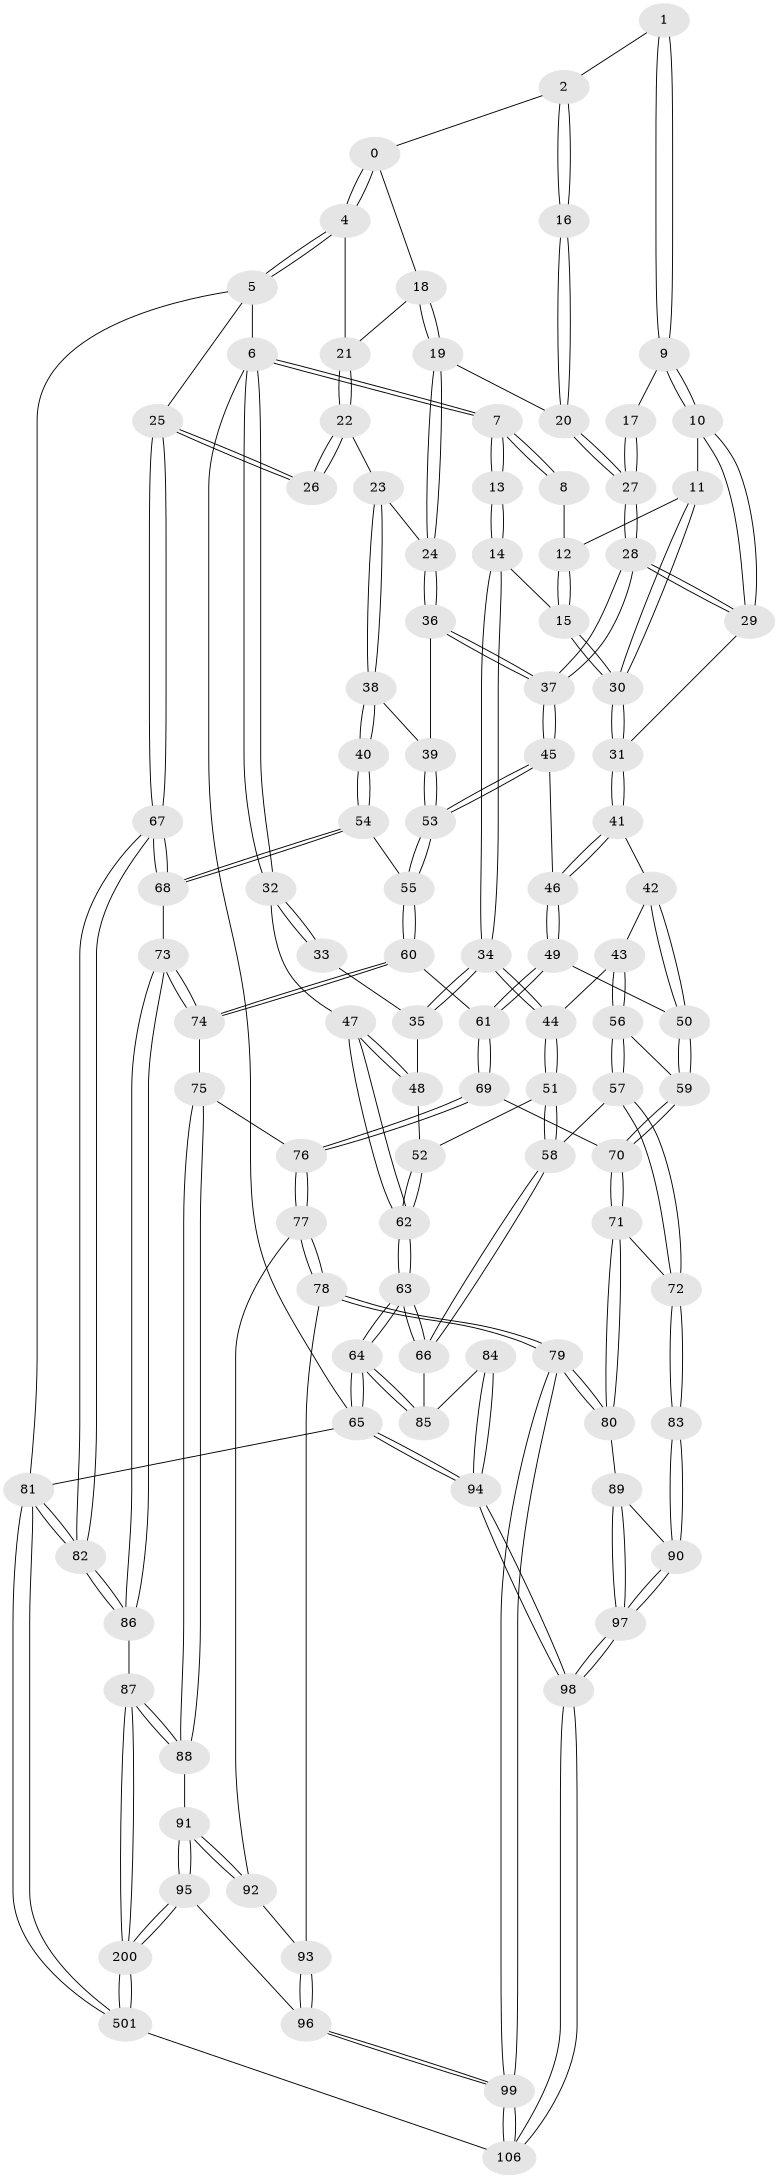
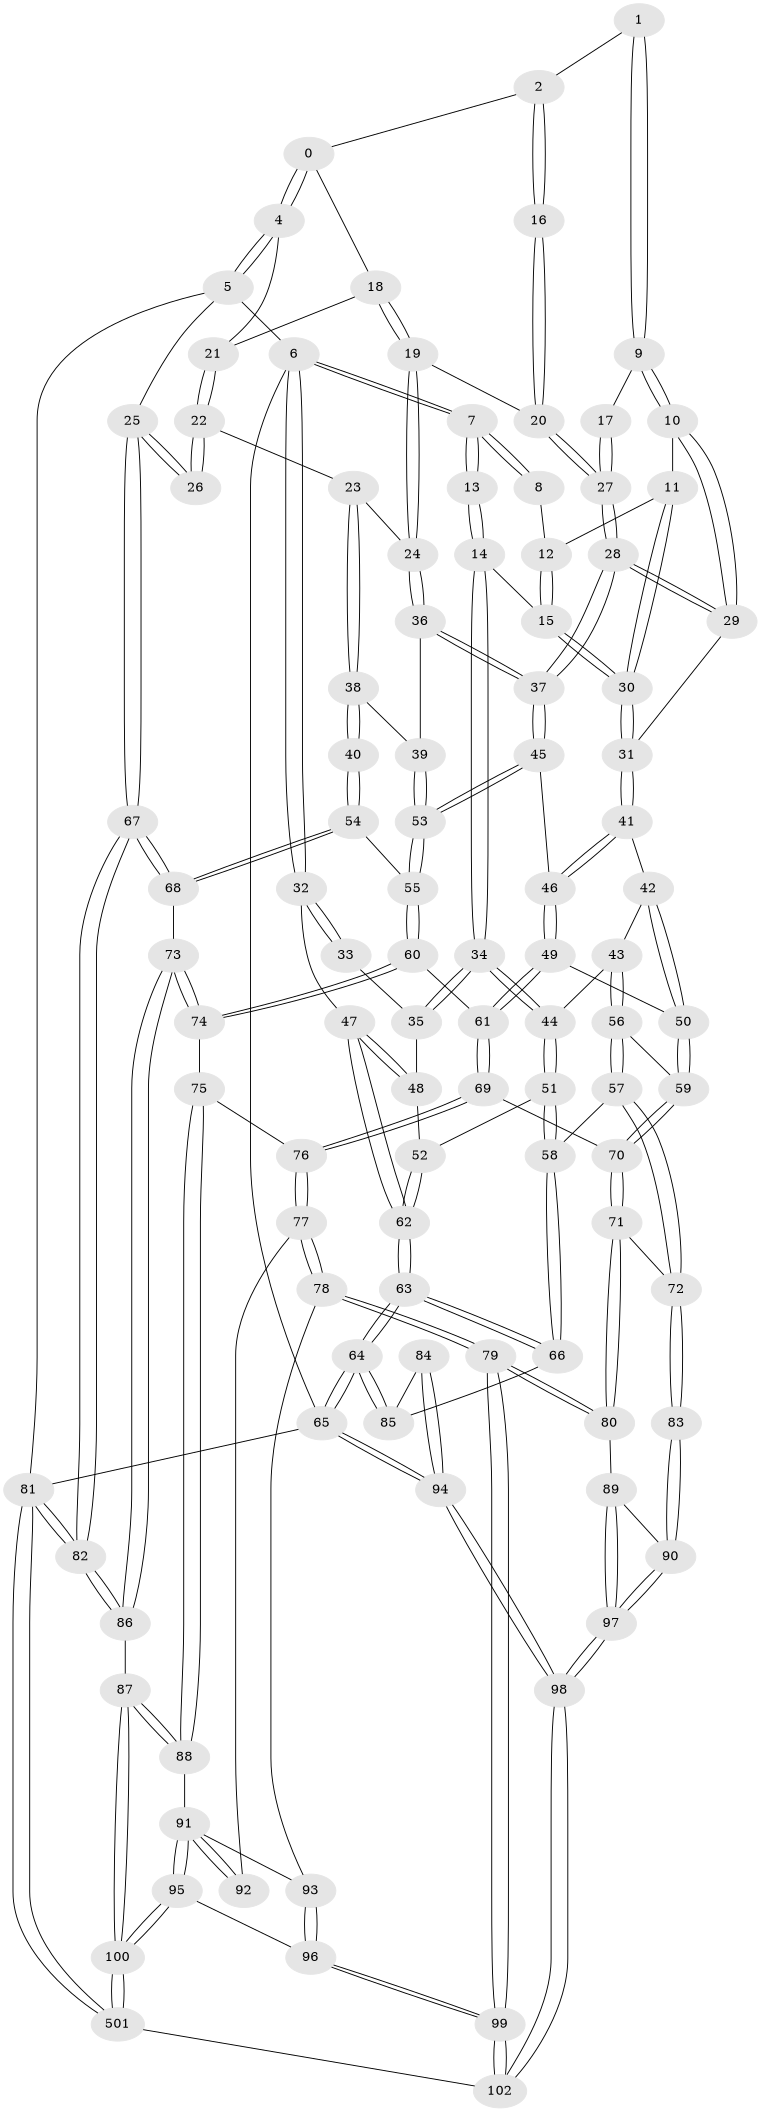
(279, 1924) -> (248, 1857)
(125, 1958) -> (118, 1958)
(509, 2158) -> (500, 2091)
